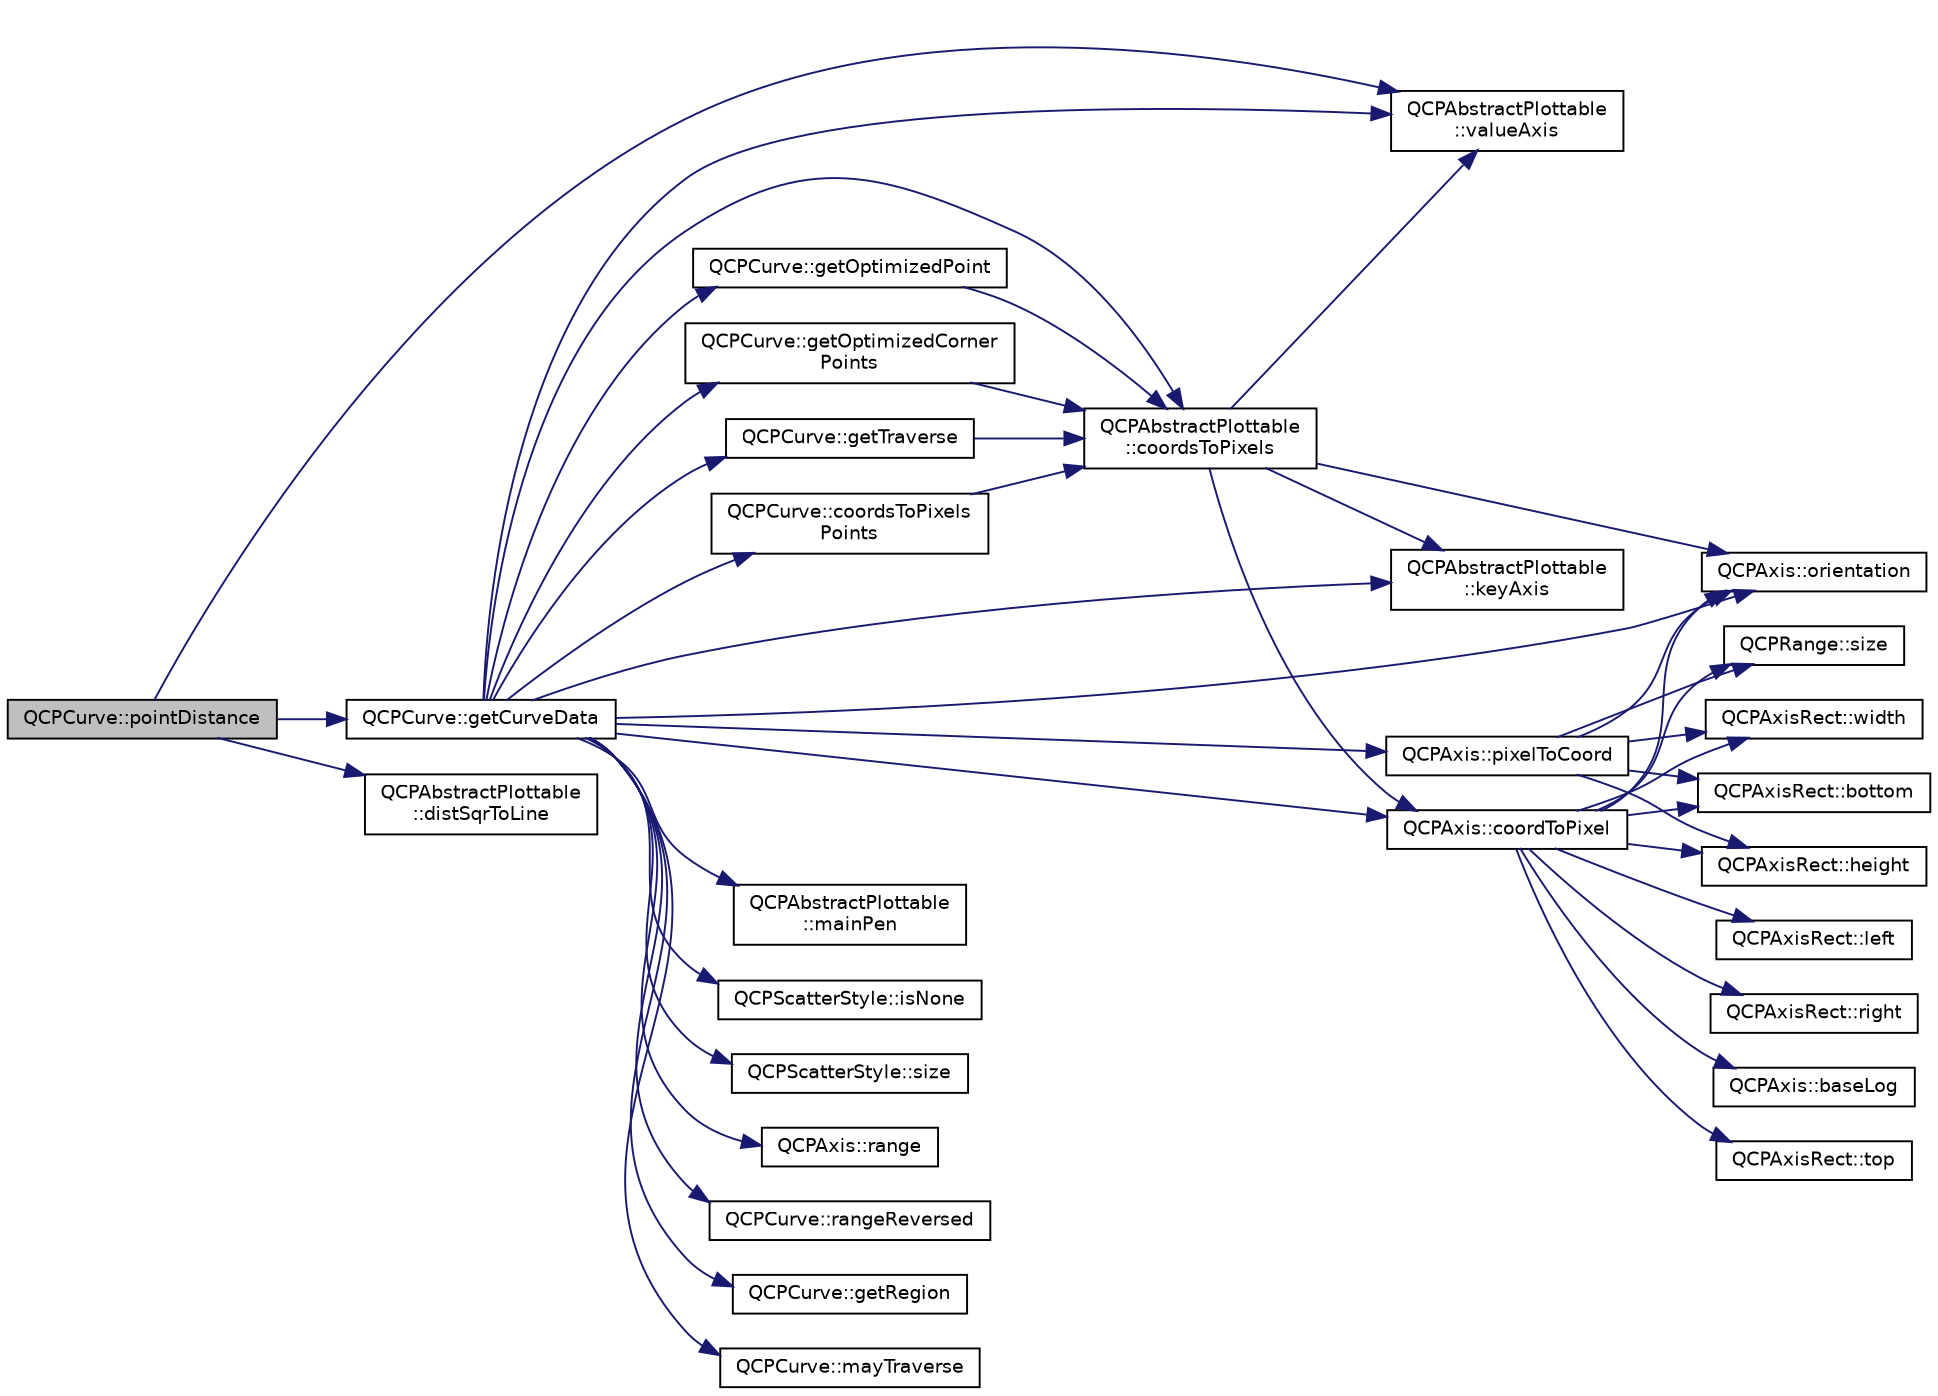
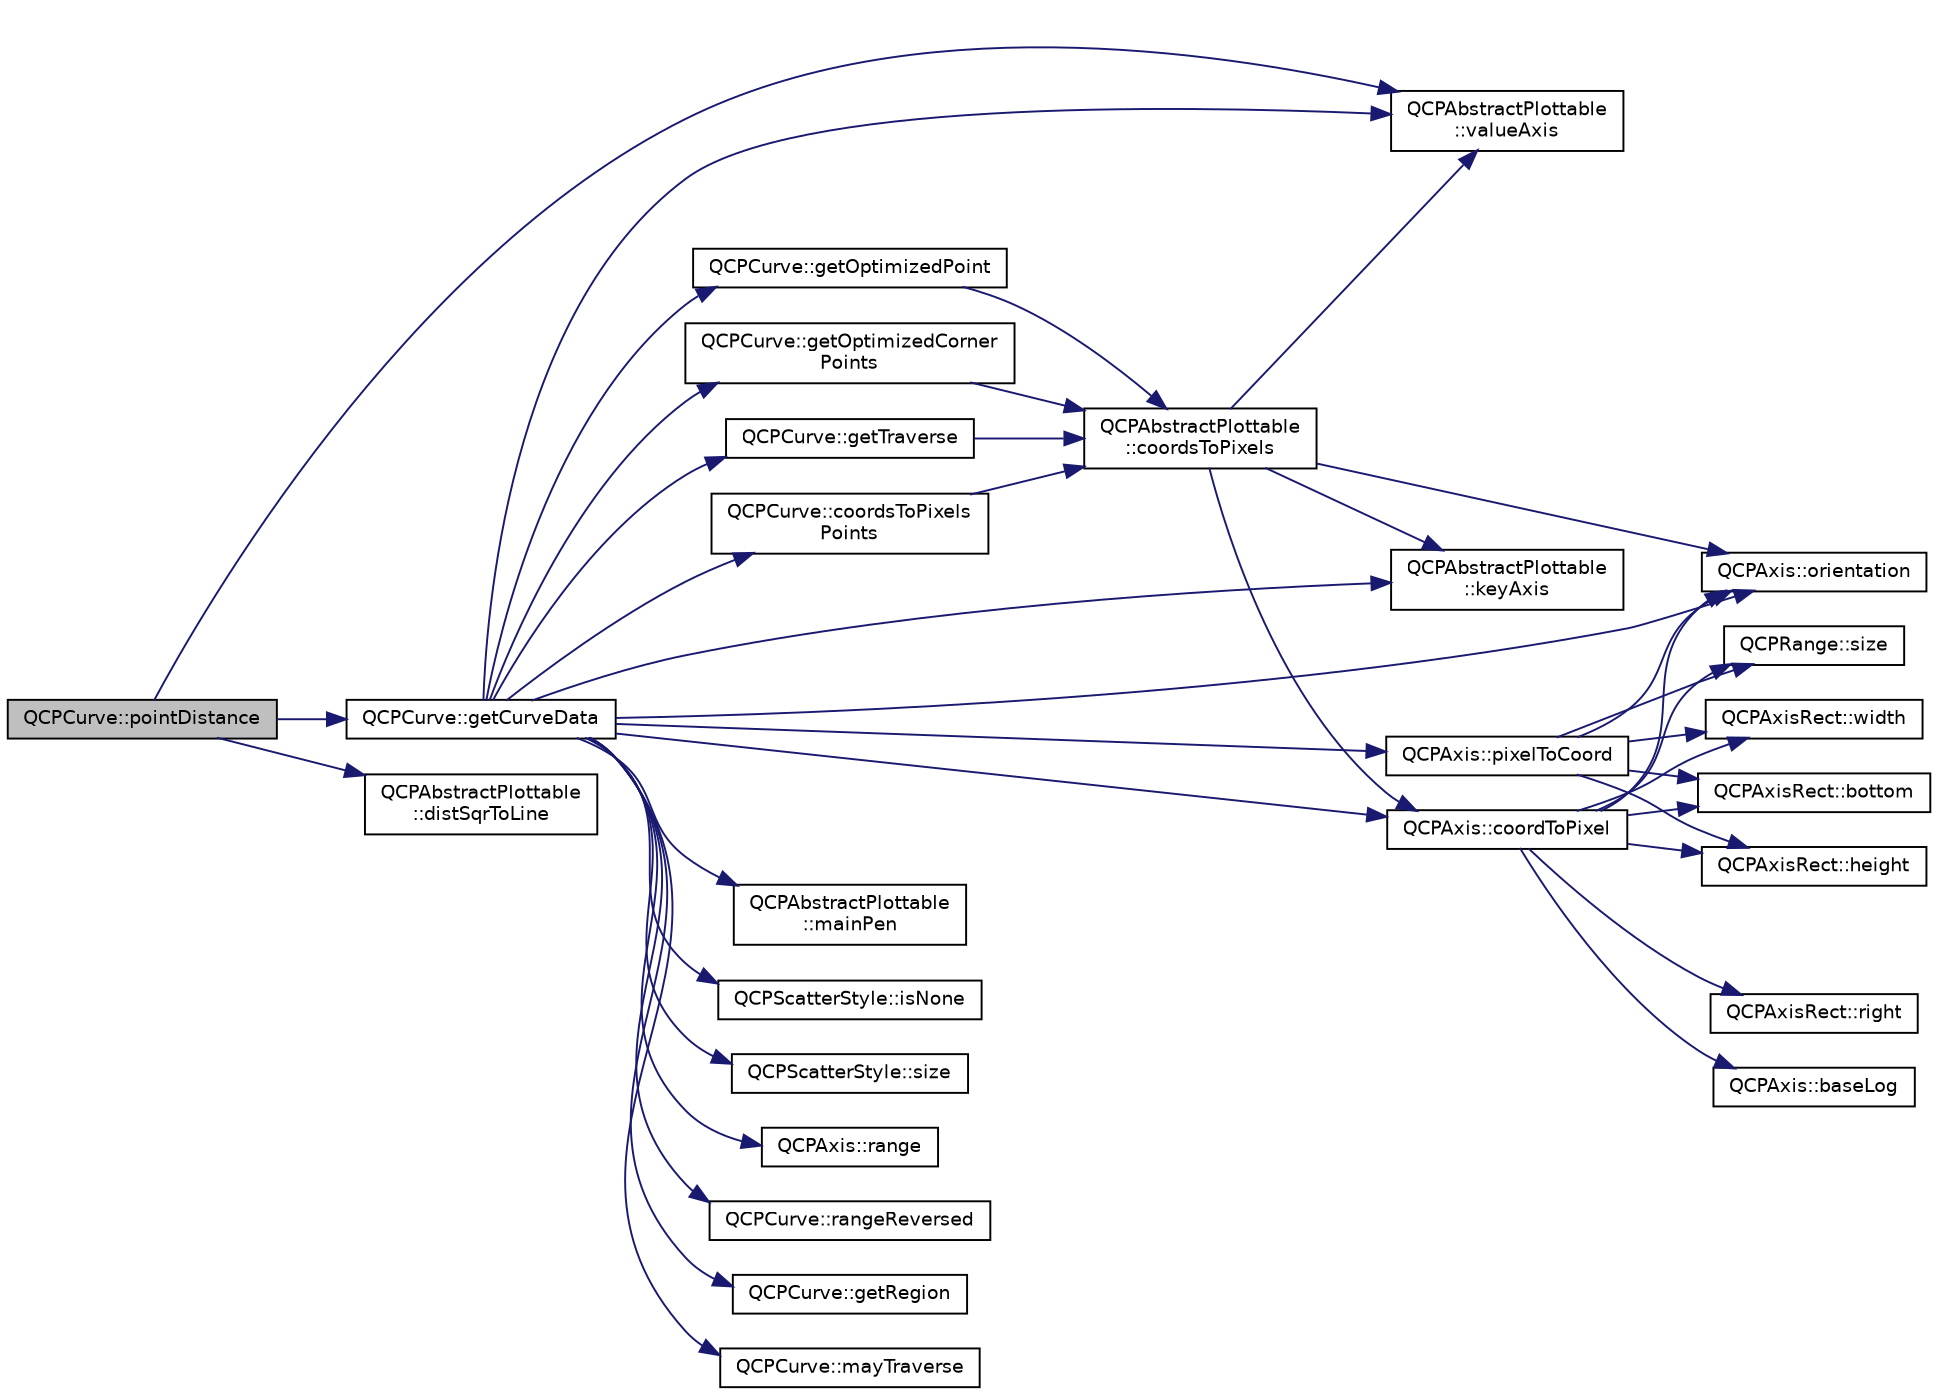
(707, 218) -> none
(1814, 940) -> none
(1814, 1161) -> none
